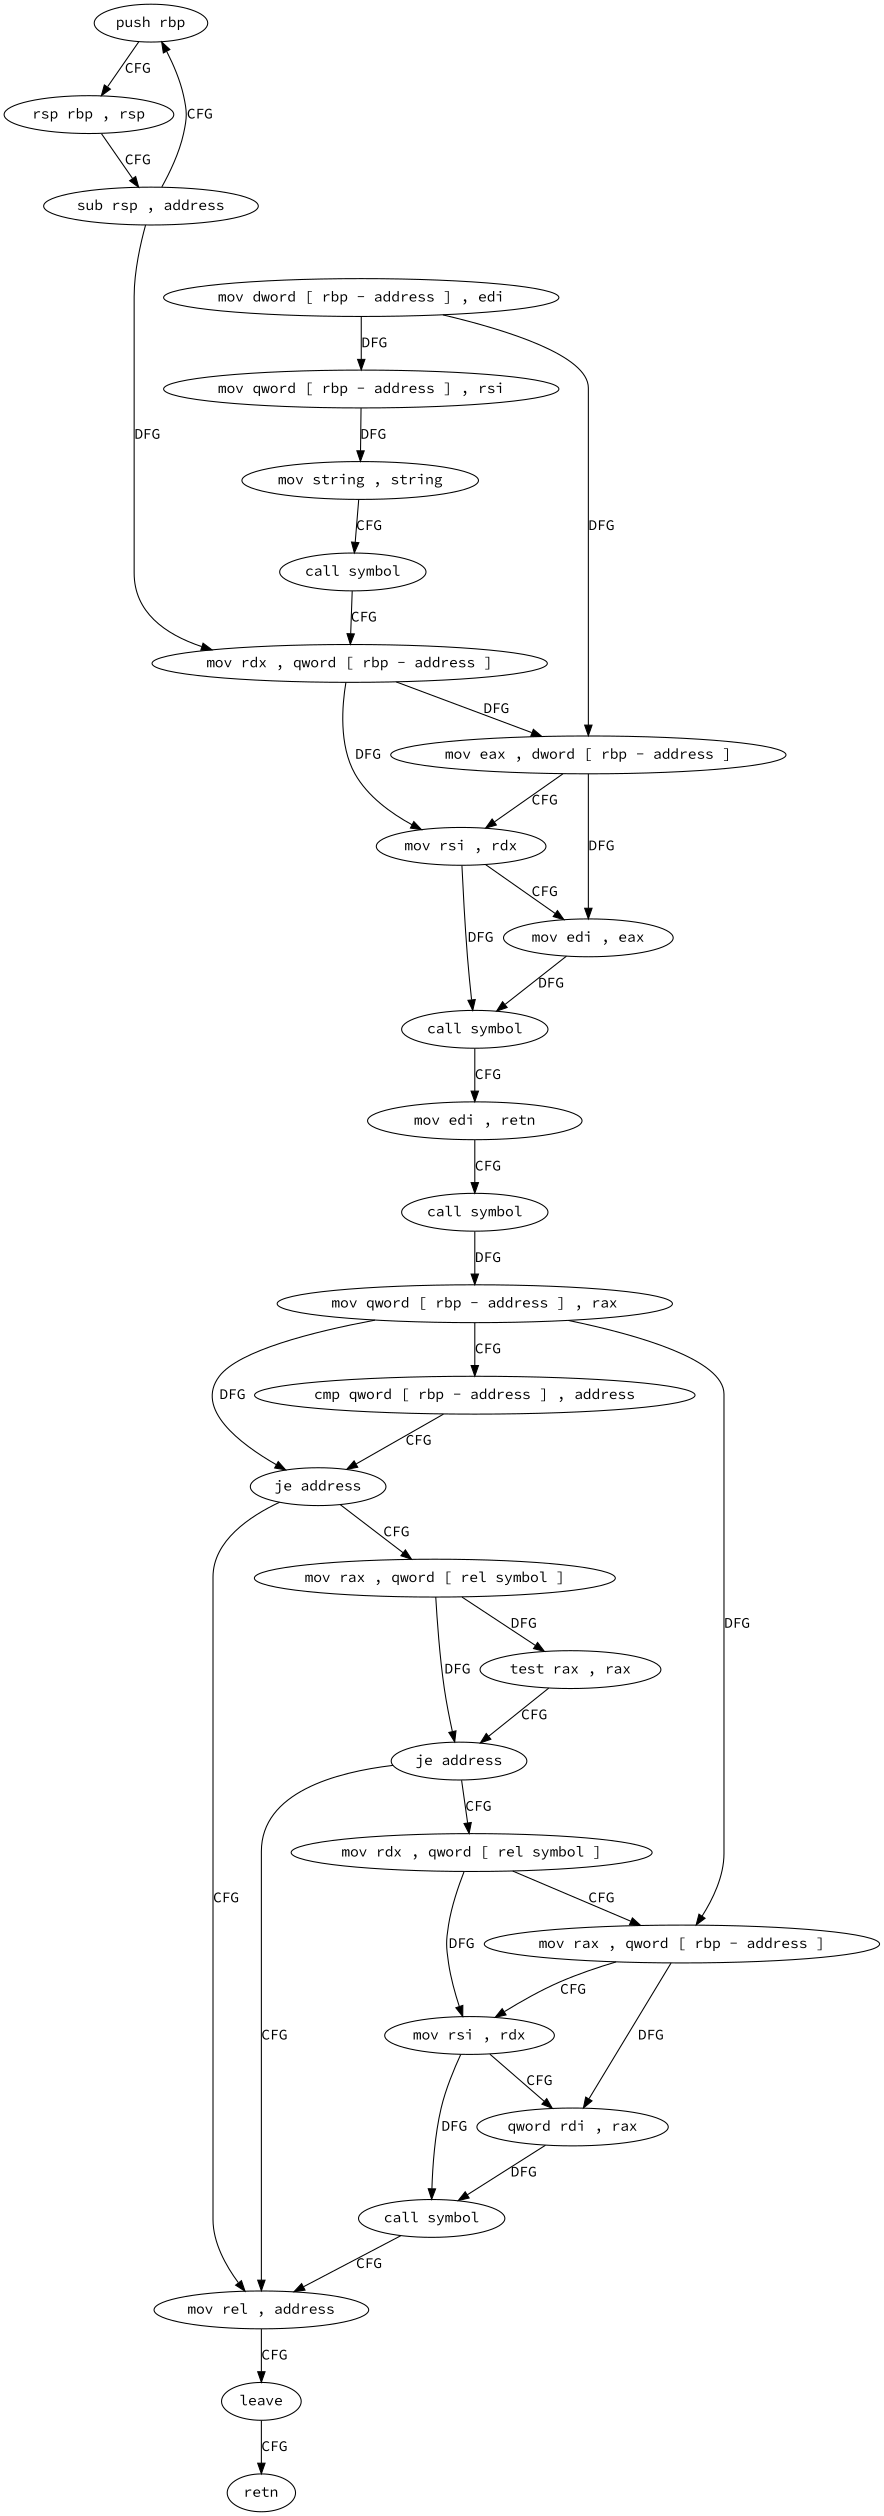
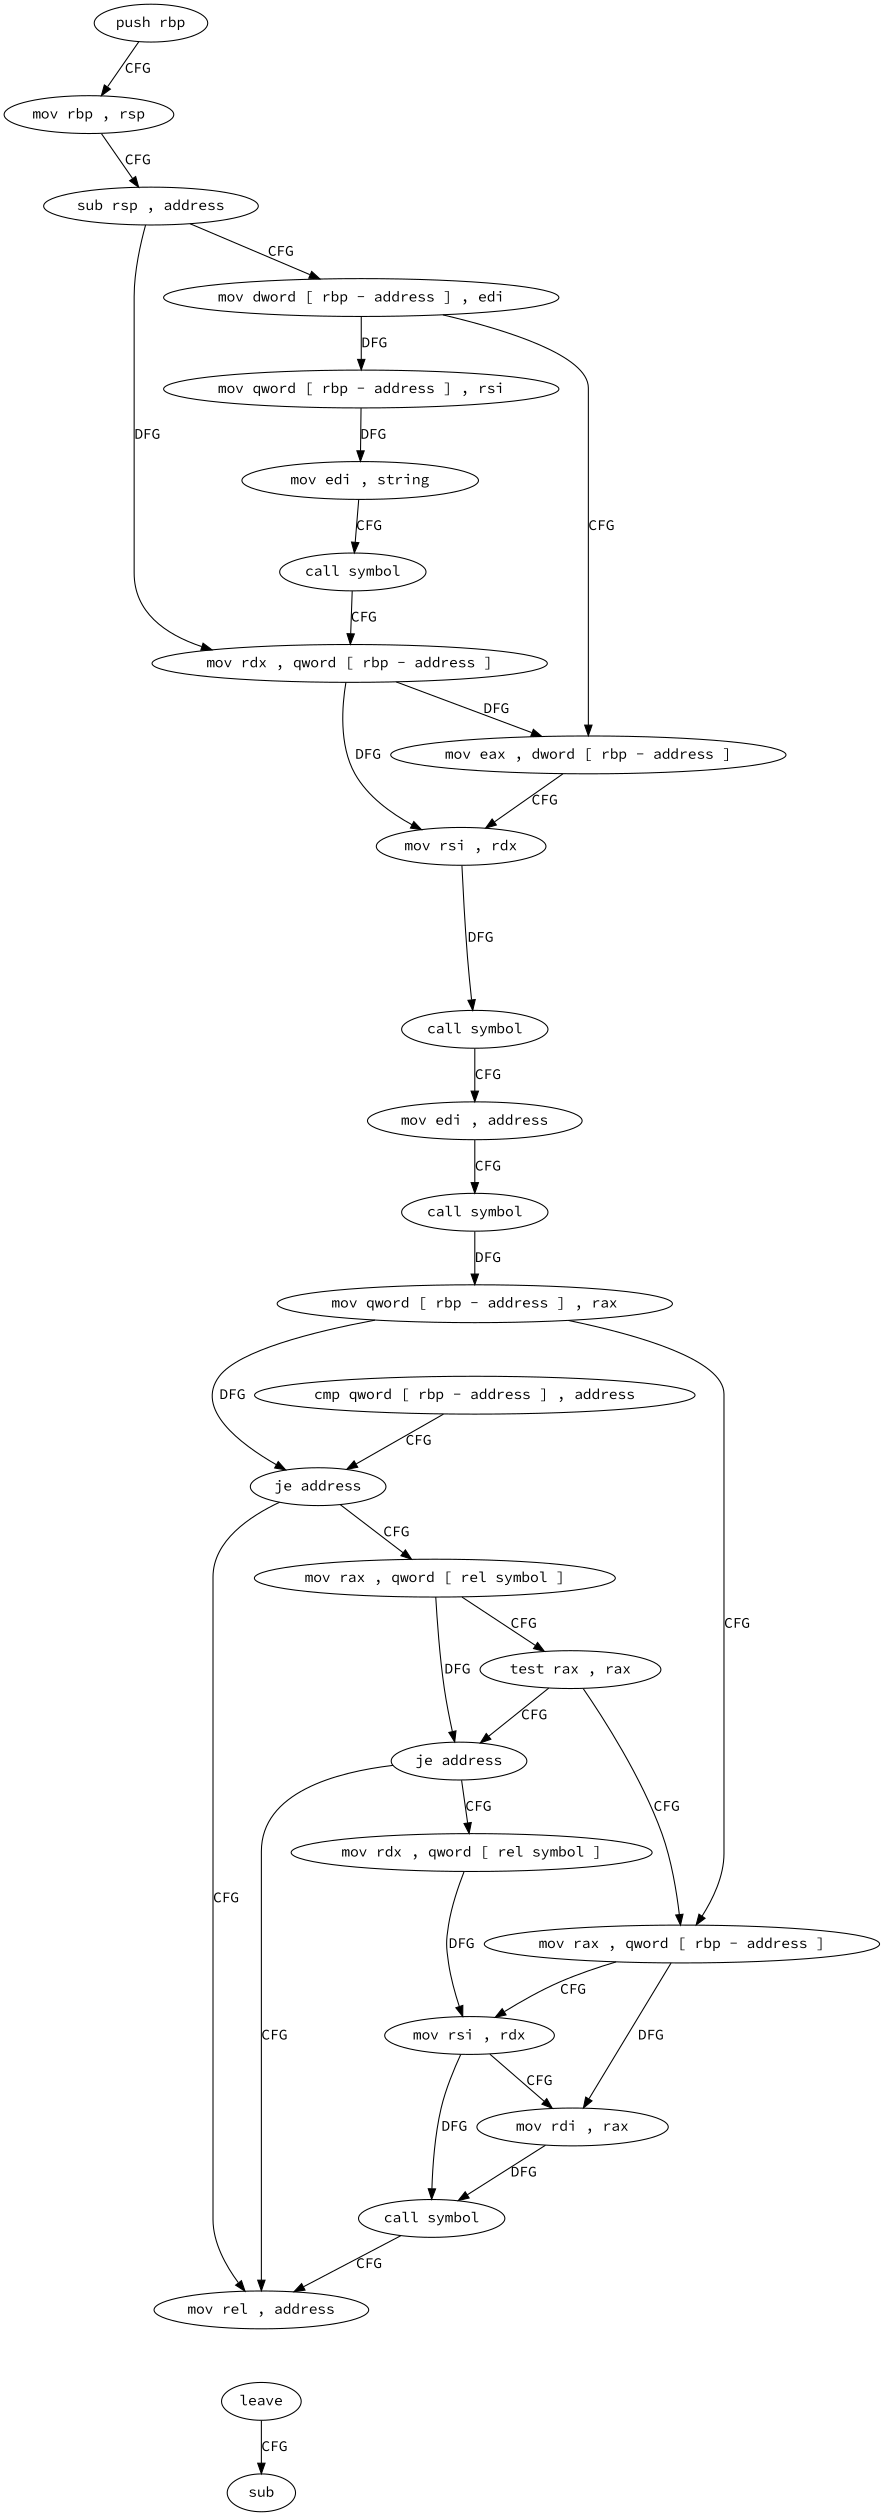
(89, 115) -> (89, 115)
(186, 120) -> (250, 249)
(360, 480) -> (360, 480)
(601, 526) -> (601, 526)
(588, 938) -> none
(475, 1121) -> (475, 1121)
(475, 1344) -> none
(524, 1624) -> (524, 1624)
(737, 1624) -> (737, 1624)
(572, 1896) -> (646, 1796)
(573, 2127) -> (573, 2127)
(261, 2350) -> none
(261, 2493) -> (261, 2493)
